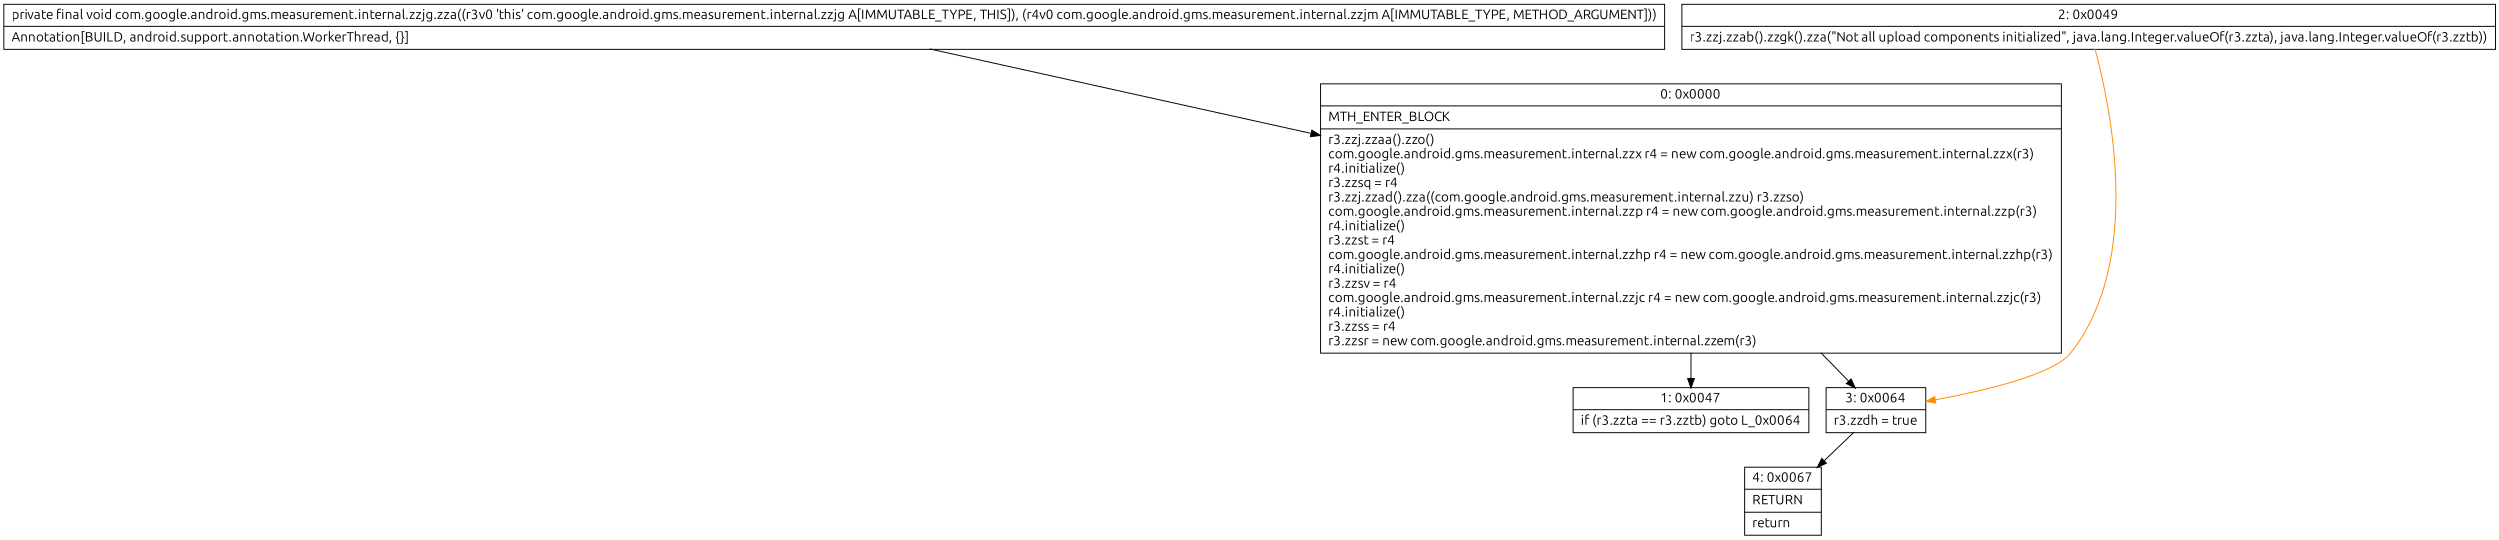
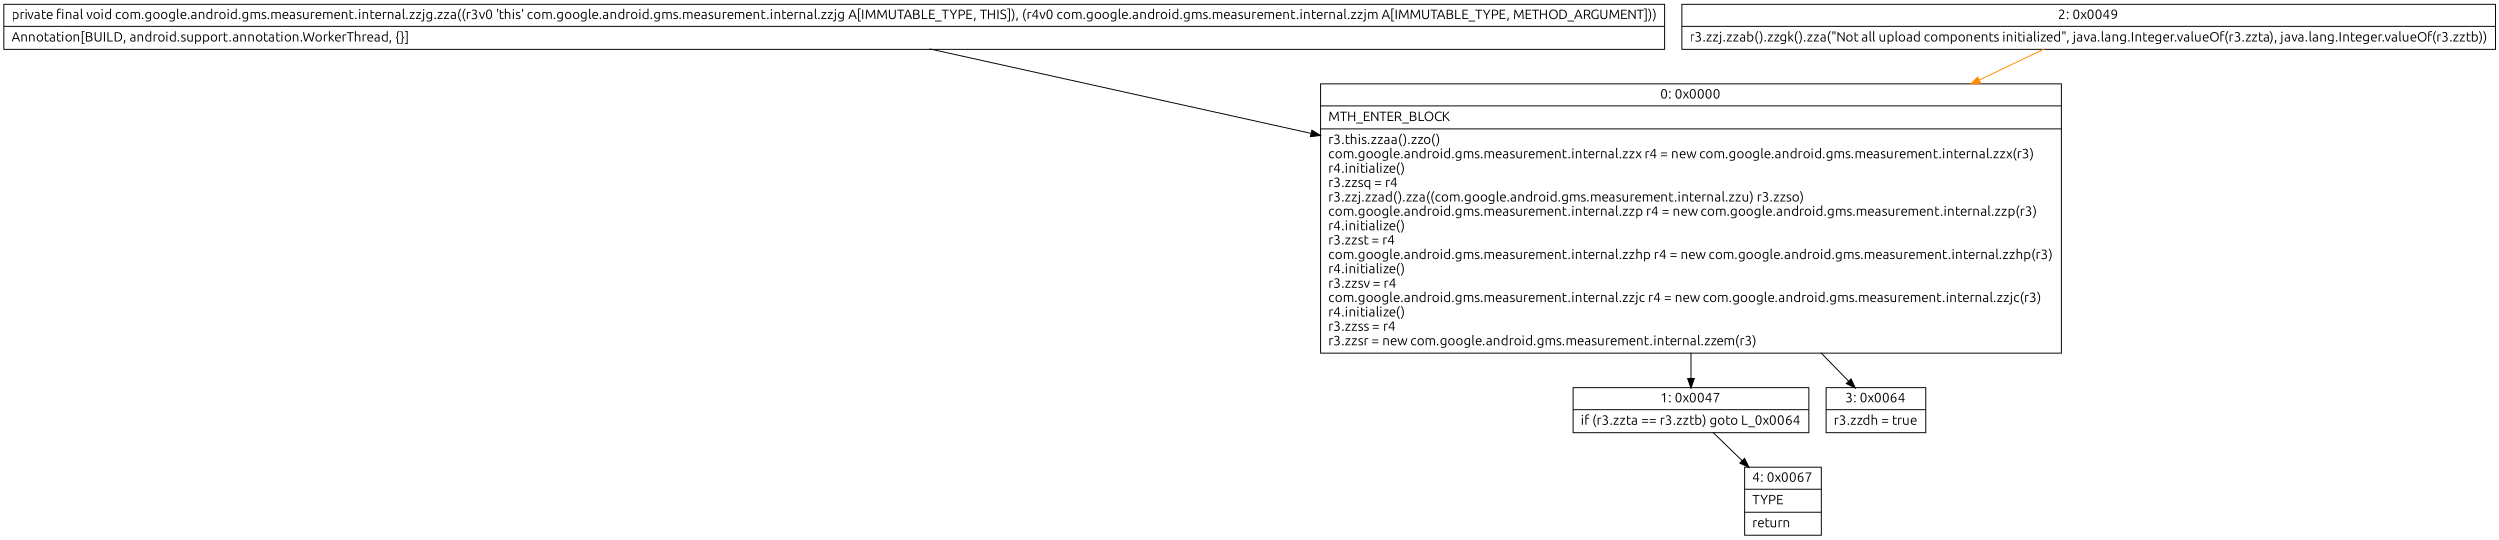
(1382, 140) -> (1385, 140)
(2107, 276) -> (2012, 64)
(1839, 446) -> (1727, 446)
(1778, 500) -> (1768, 500)
